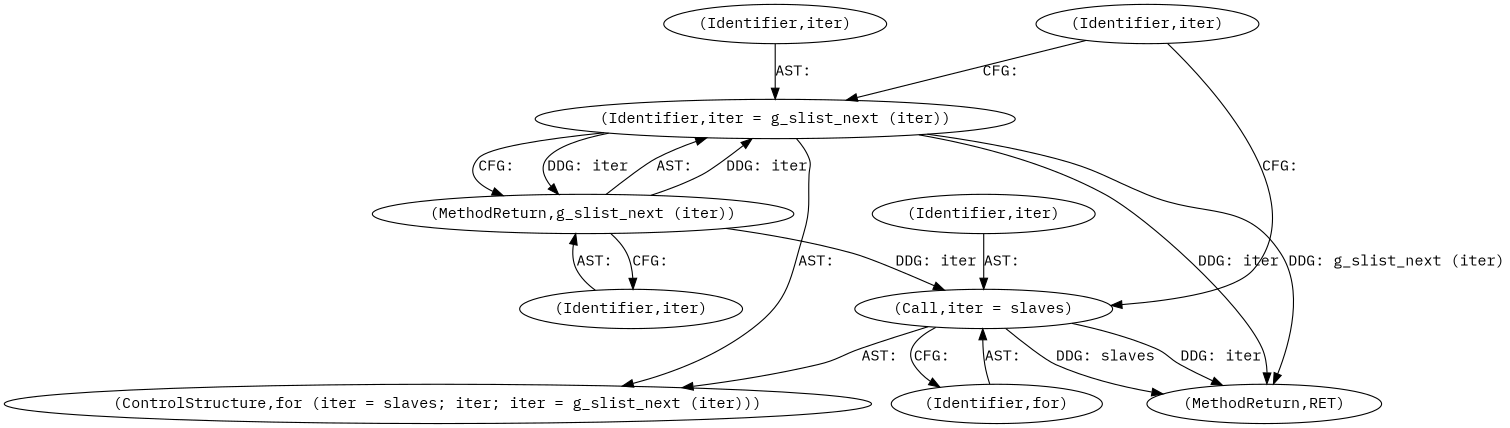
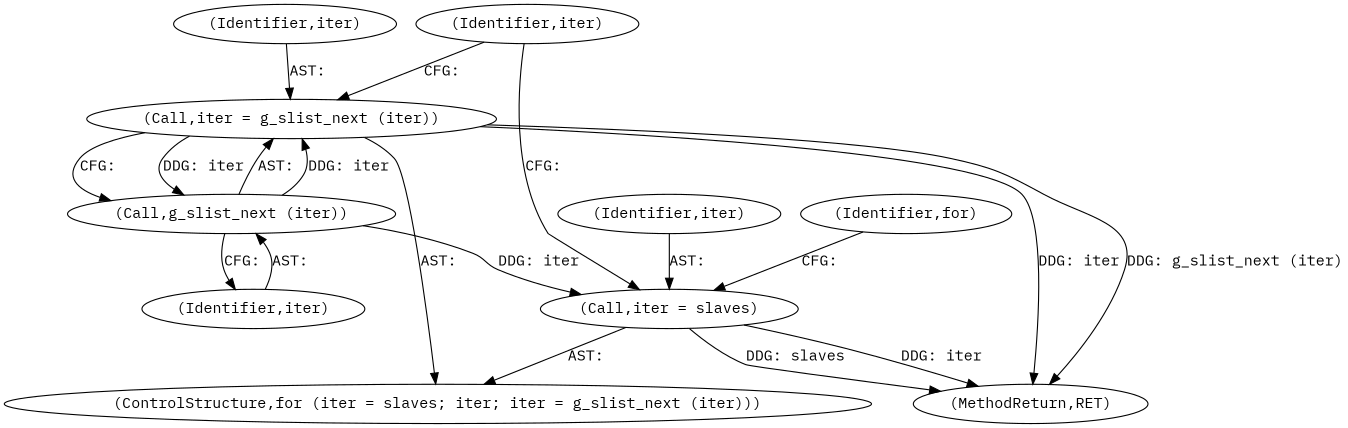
(775, 119) -> (292, 119)
(583, 214) -> (232, 214)
(911, 352) -> none
(1008, 356) -> (824, 261)
